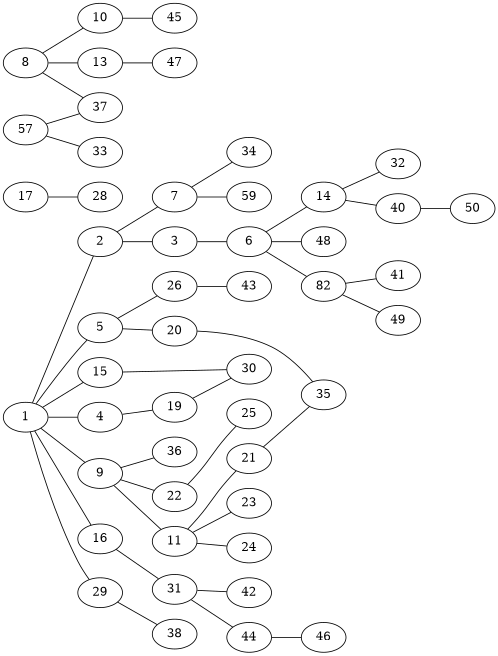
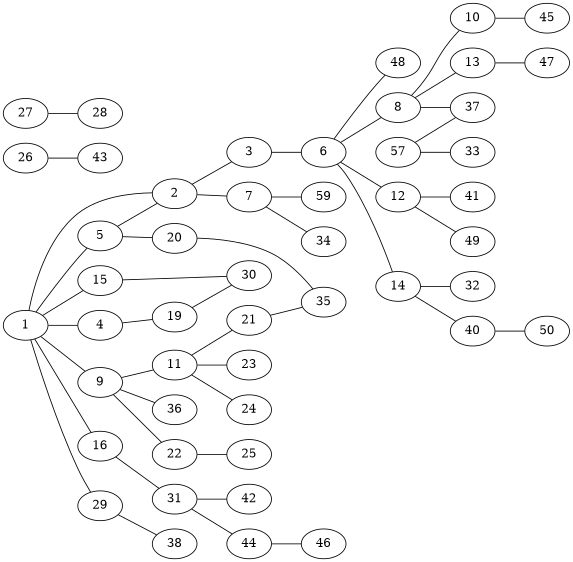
none -> (361, 130)
(26, 197) -> (26, 113)
(324, 286) -> (398, 197)
(137, 307) -> (137, 215)
